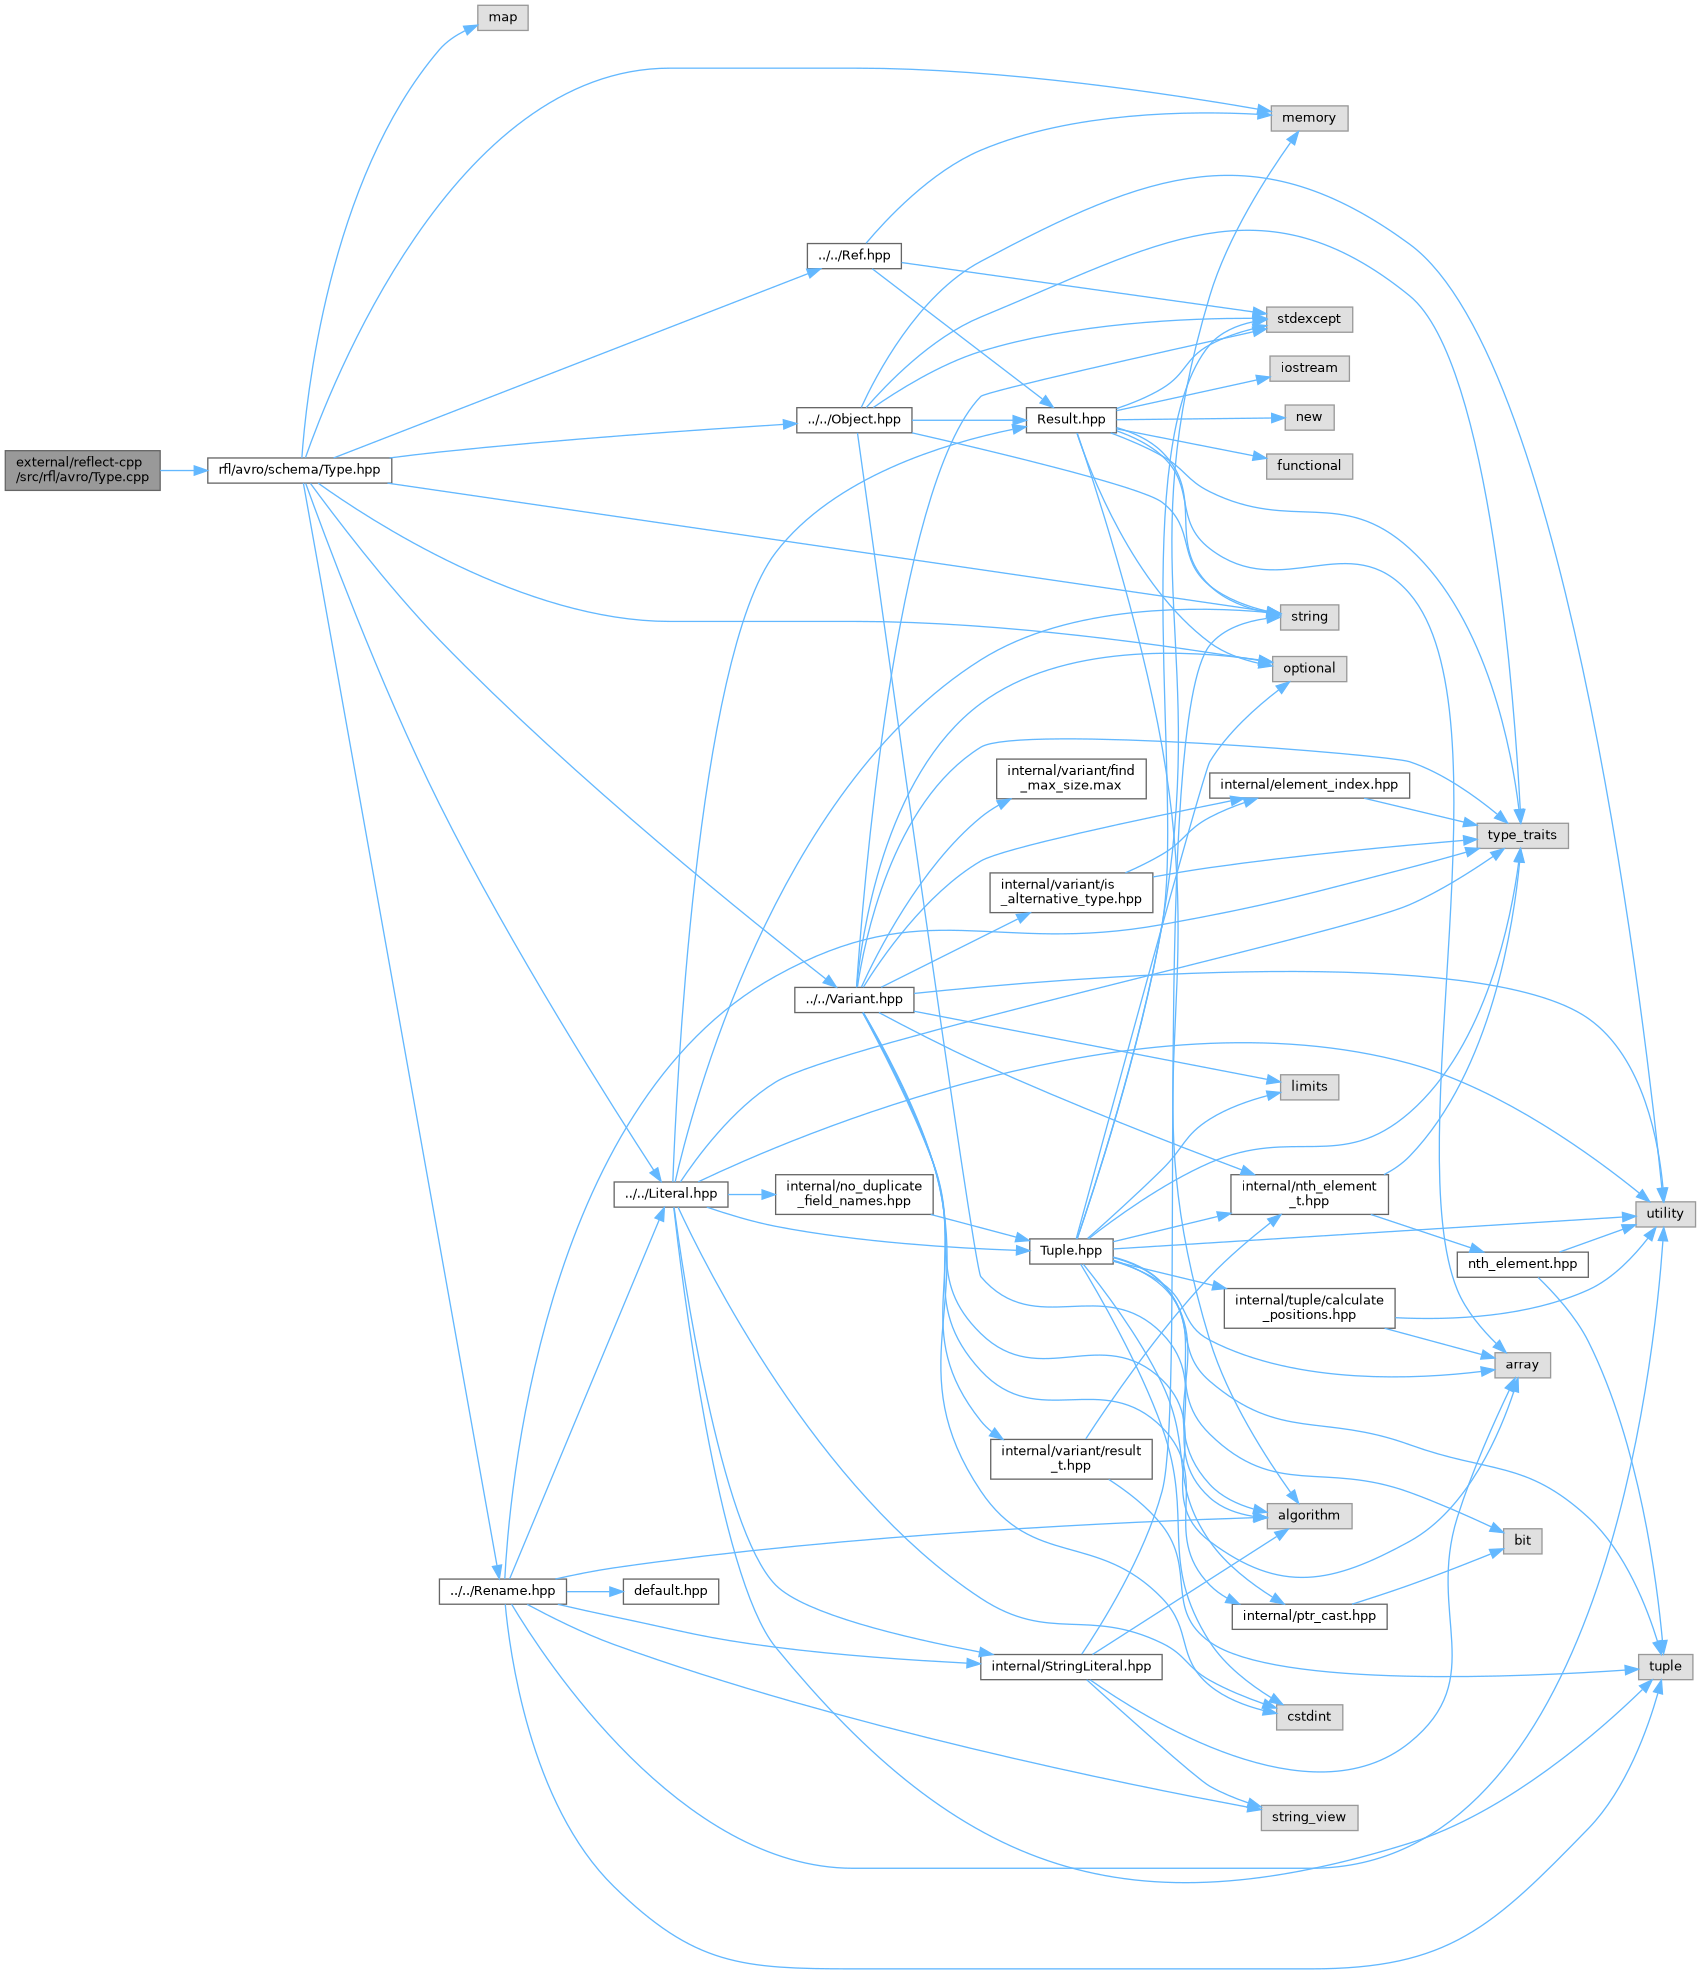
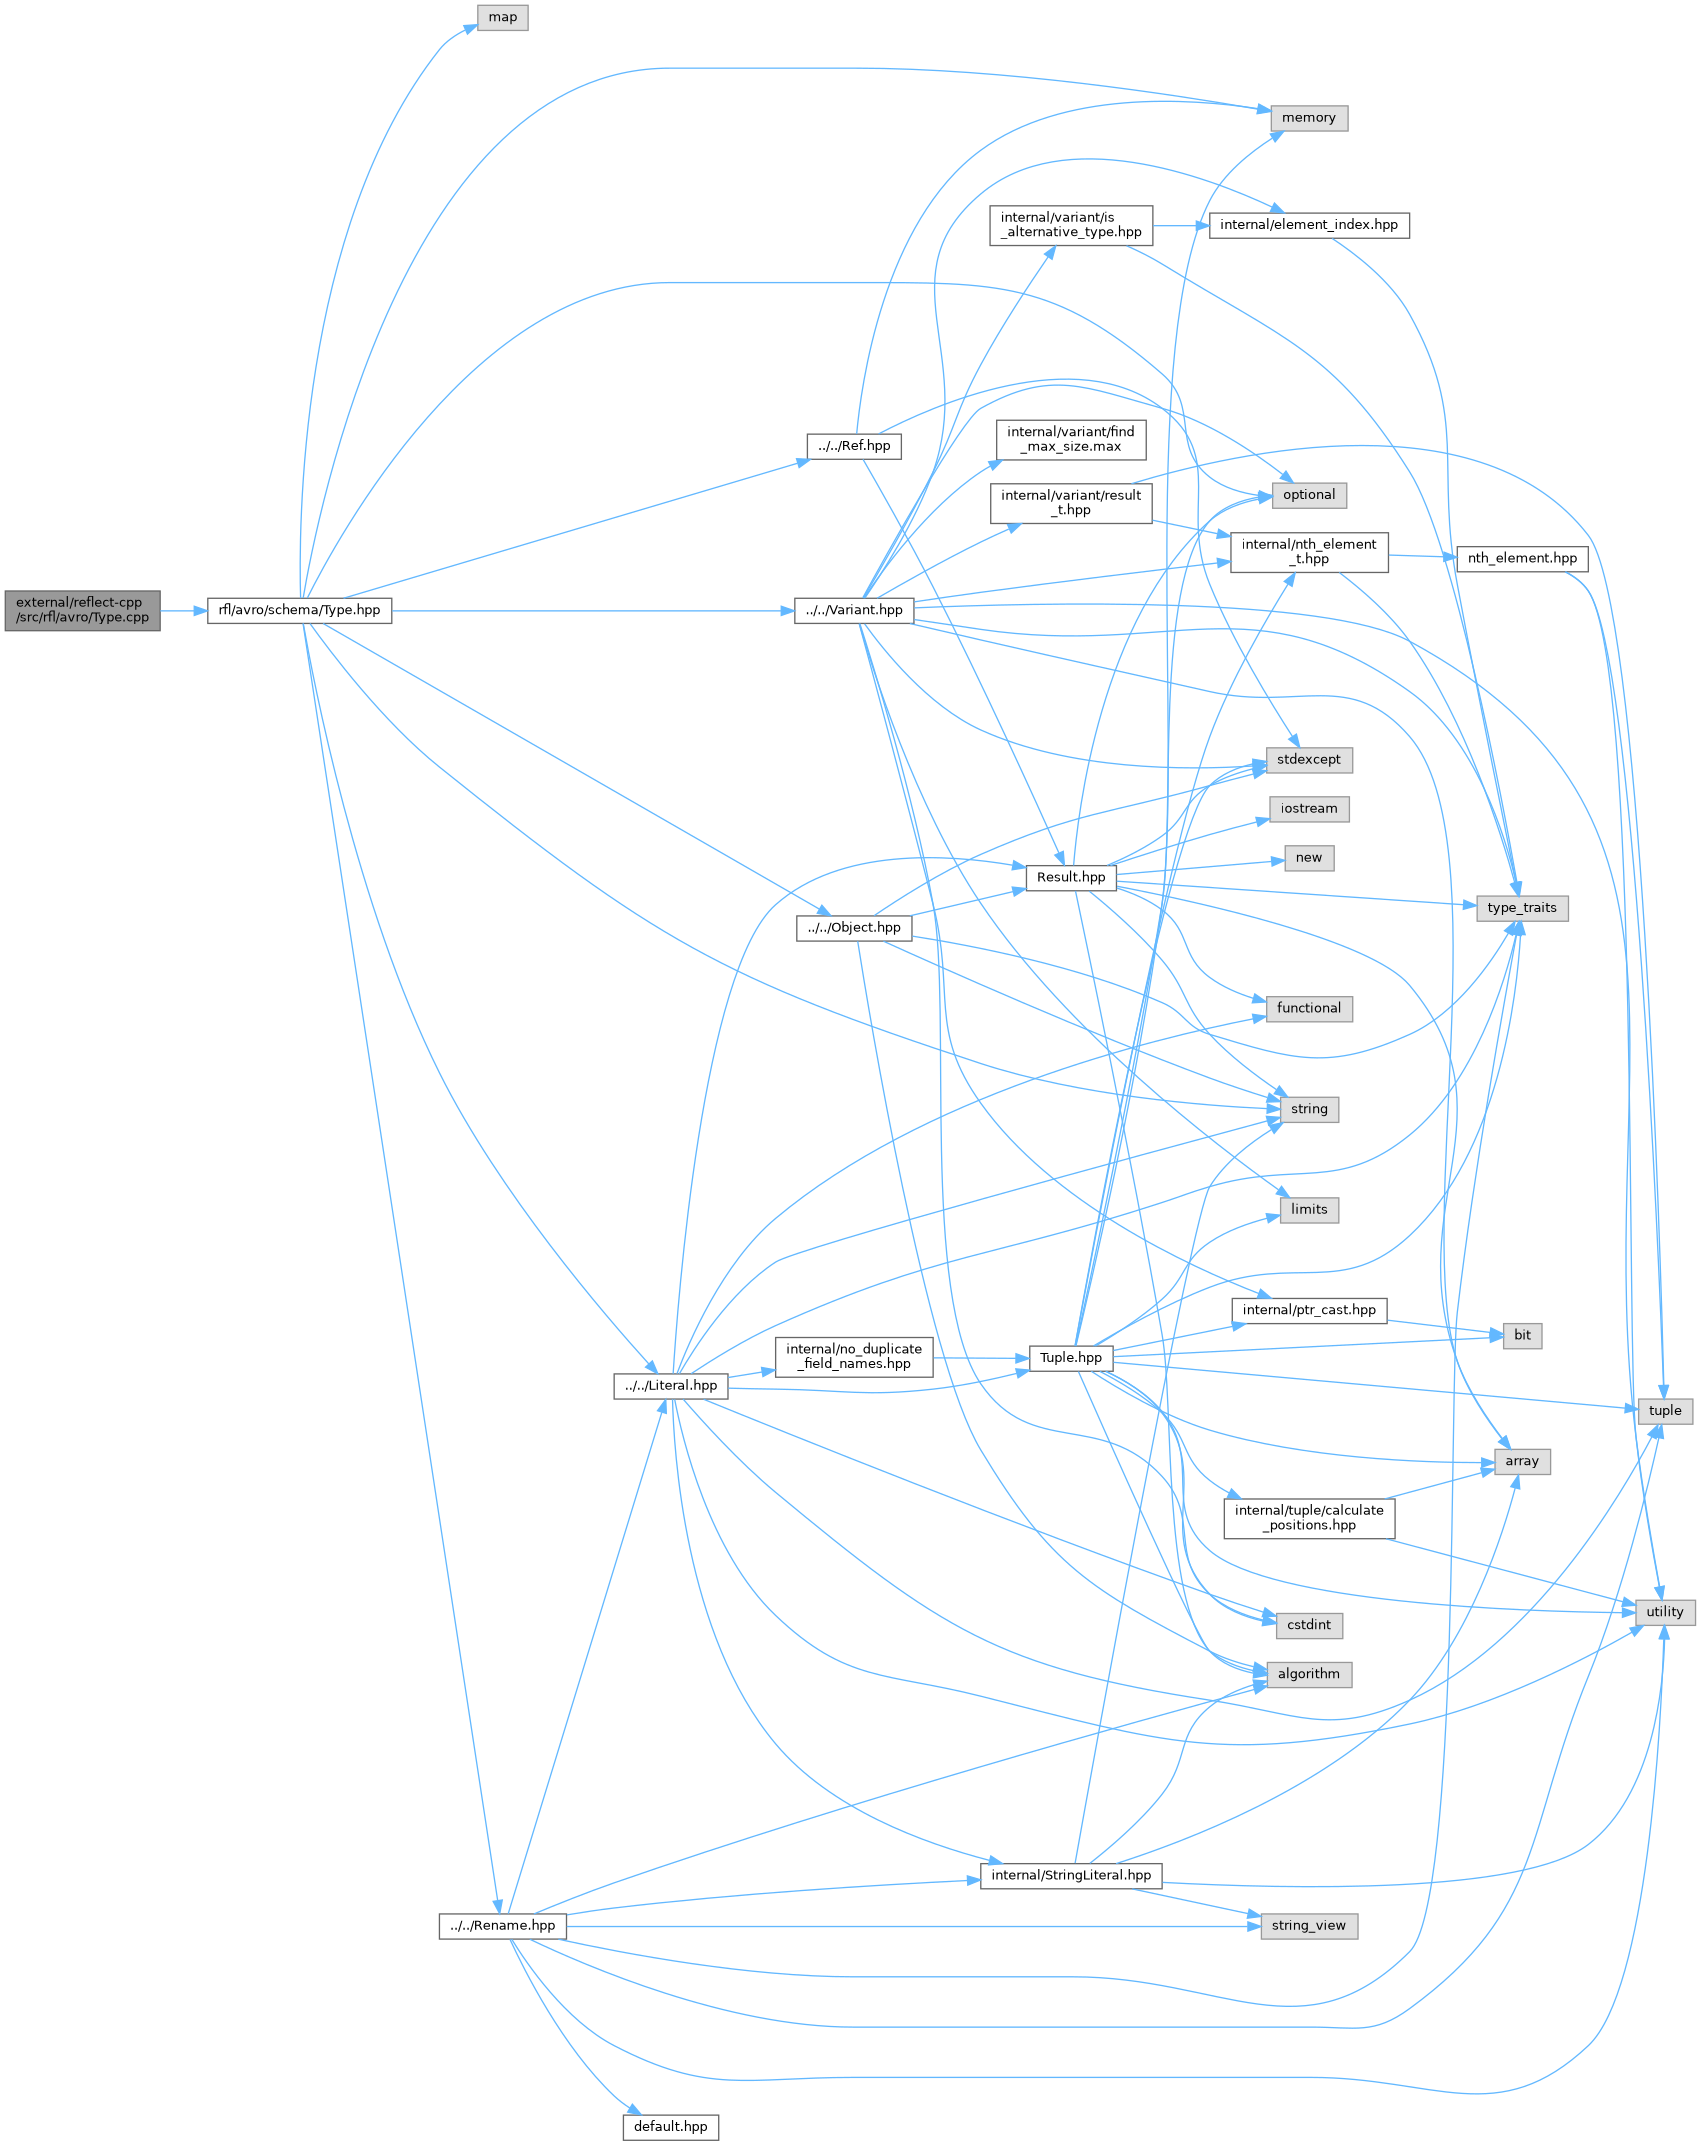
(1499, 385) -> (1491, 1876)
none -> (918, 1129)
